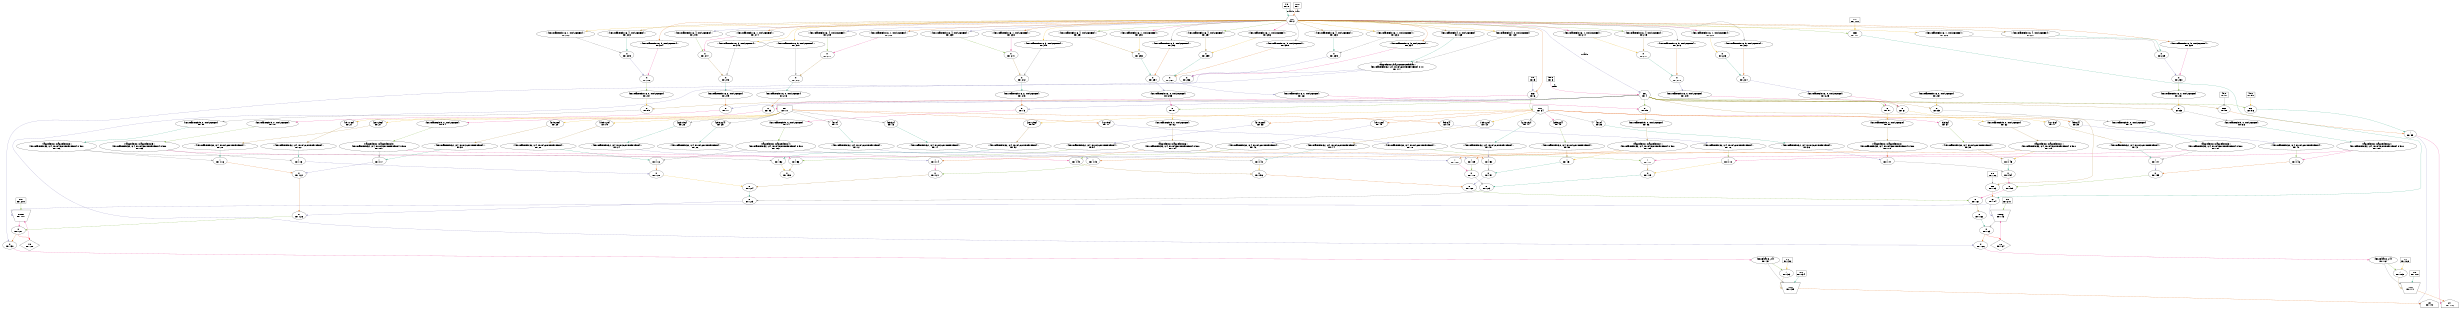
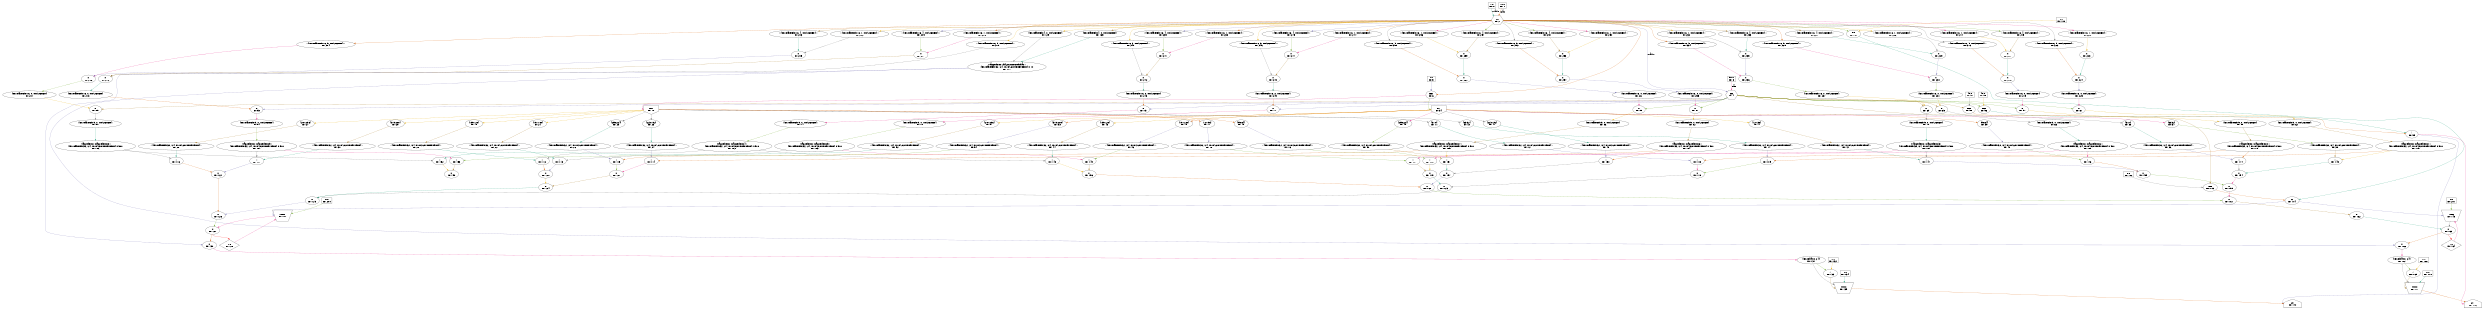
none -> (1779, 86)
